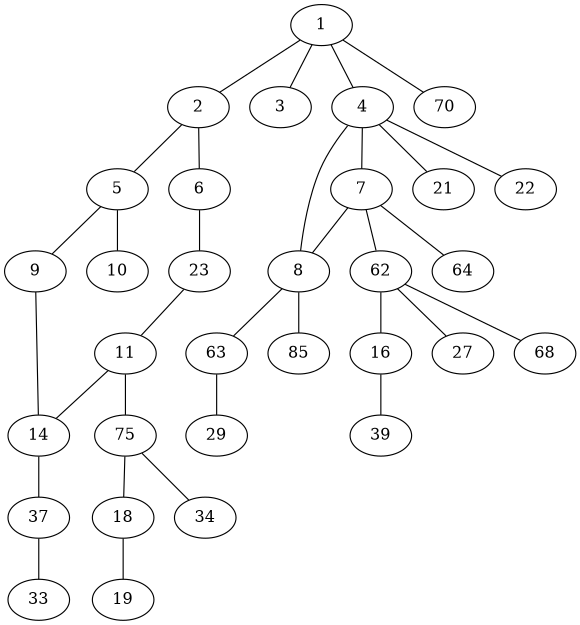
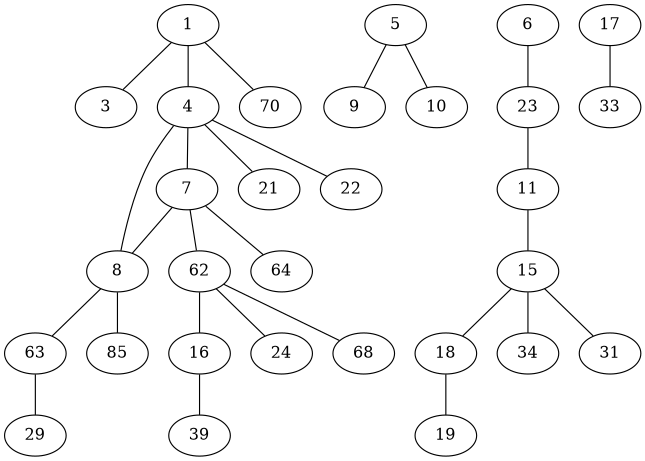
(198, 107) -> none
(463, 353) -> (282, 353)
none -> (610, 353)
(39, 436) -> none
(125, 436) -> (528, 271)
(39, 518) -> (610, 25)
